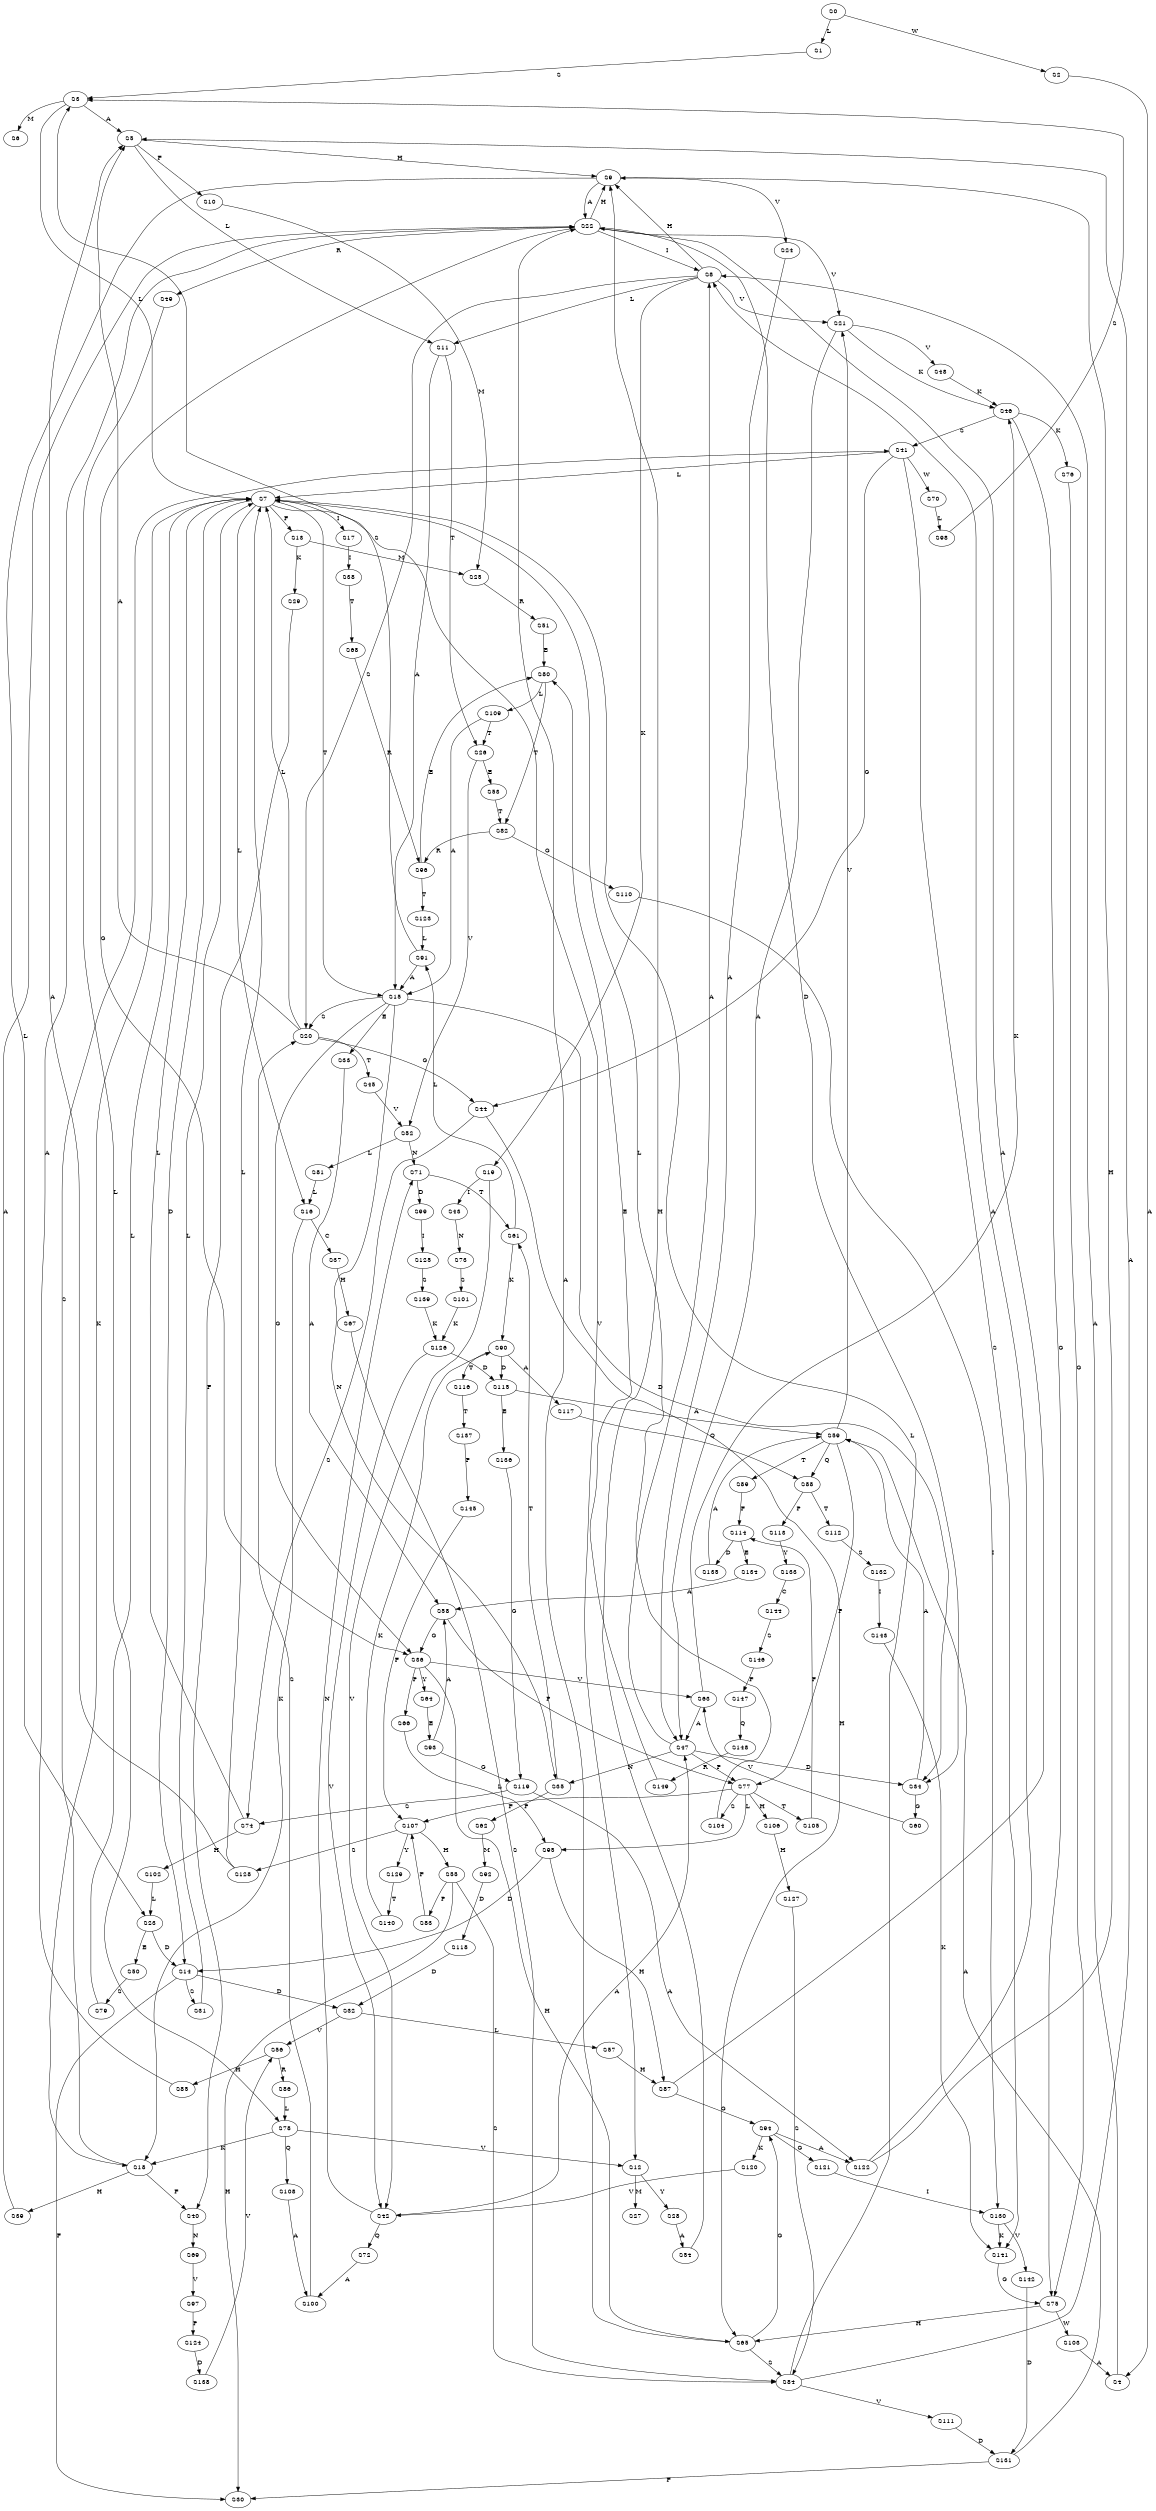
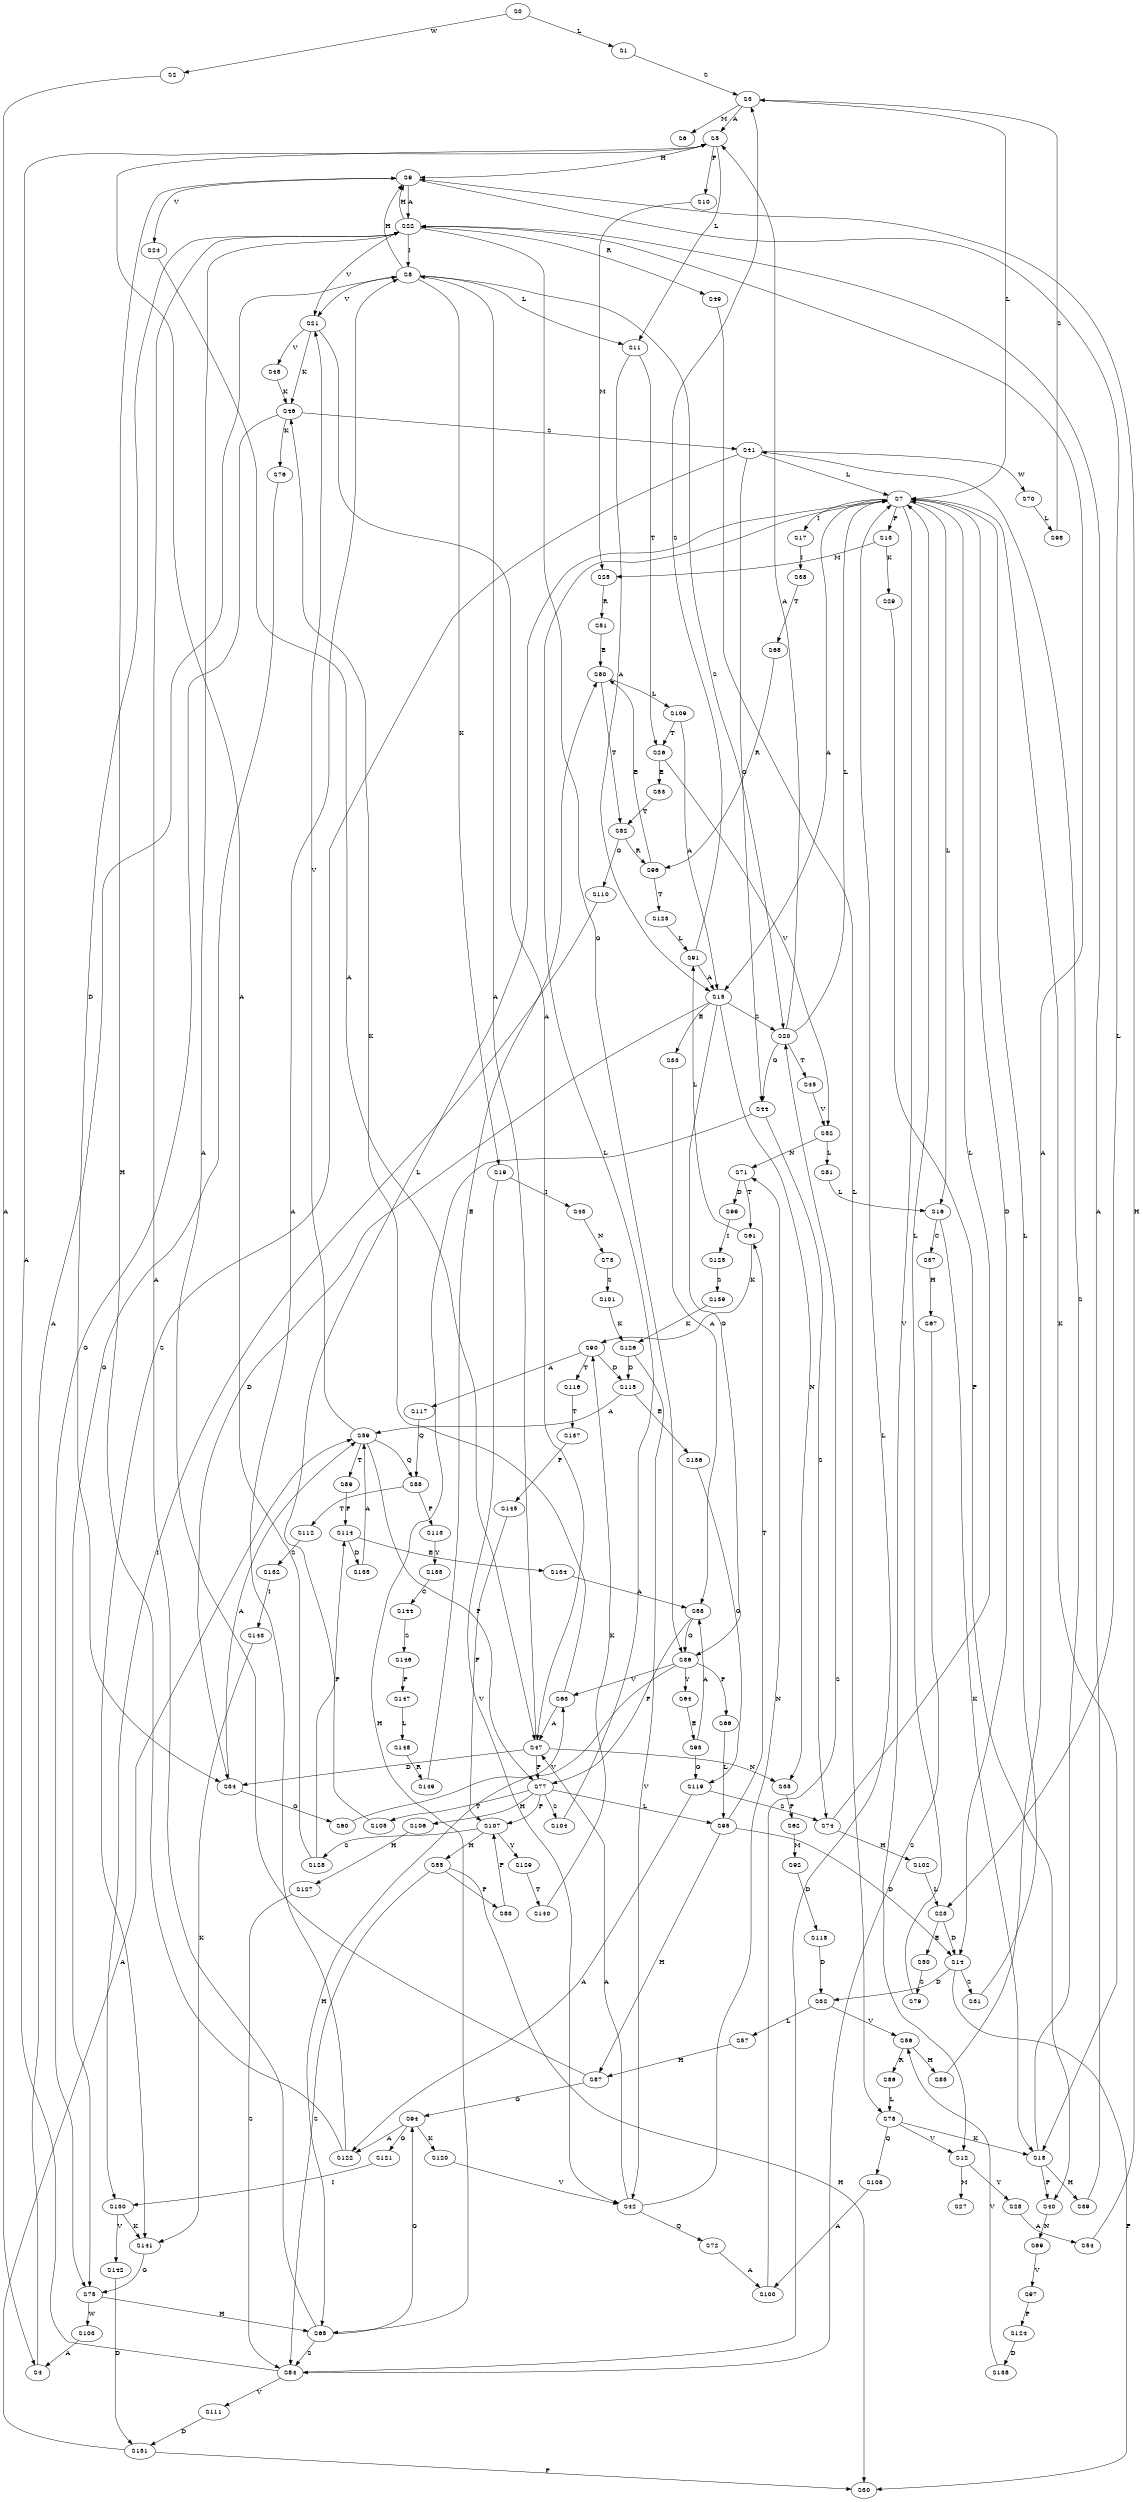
(325, 753) -> (828, 753)
(529, 1514) -> (762, 1537)
(743, 1723) -> (405, 1723)
